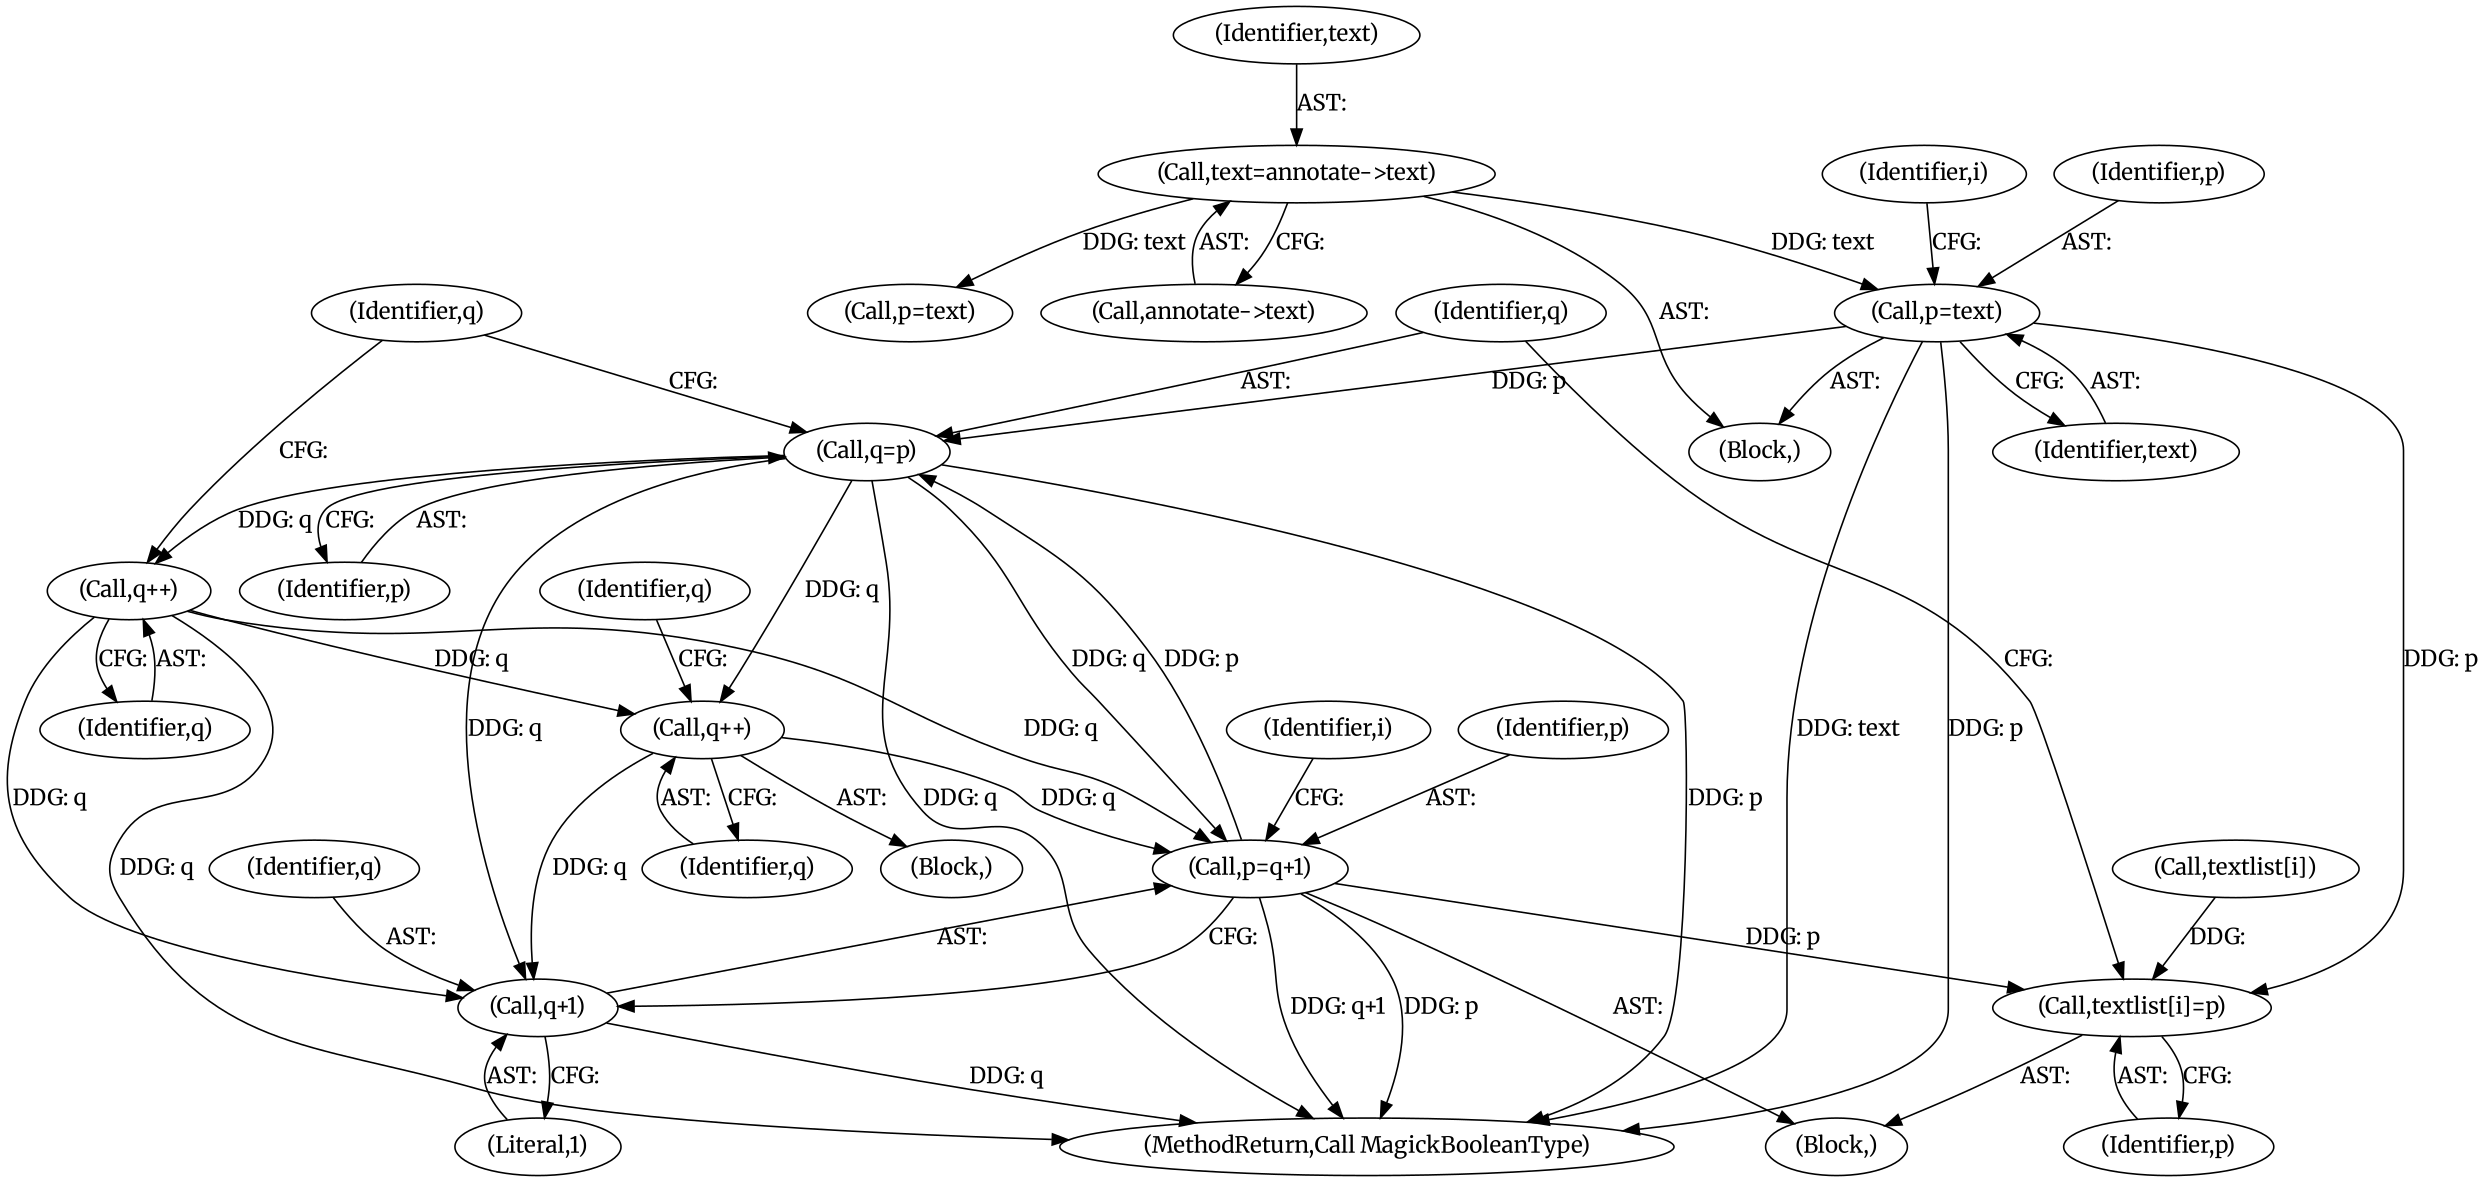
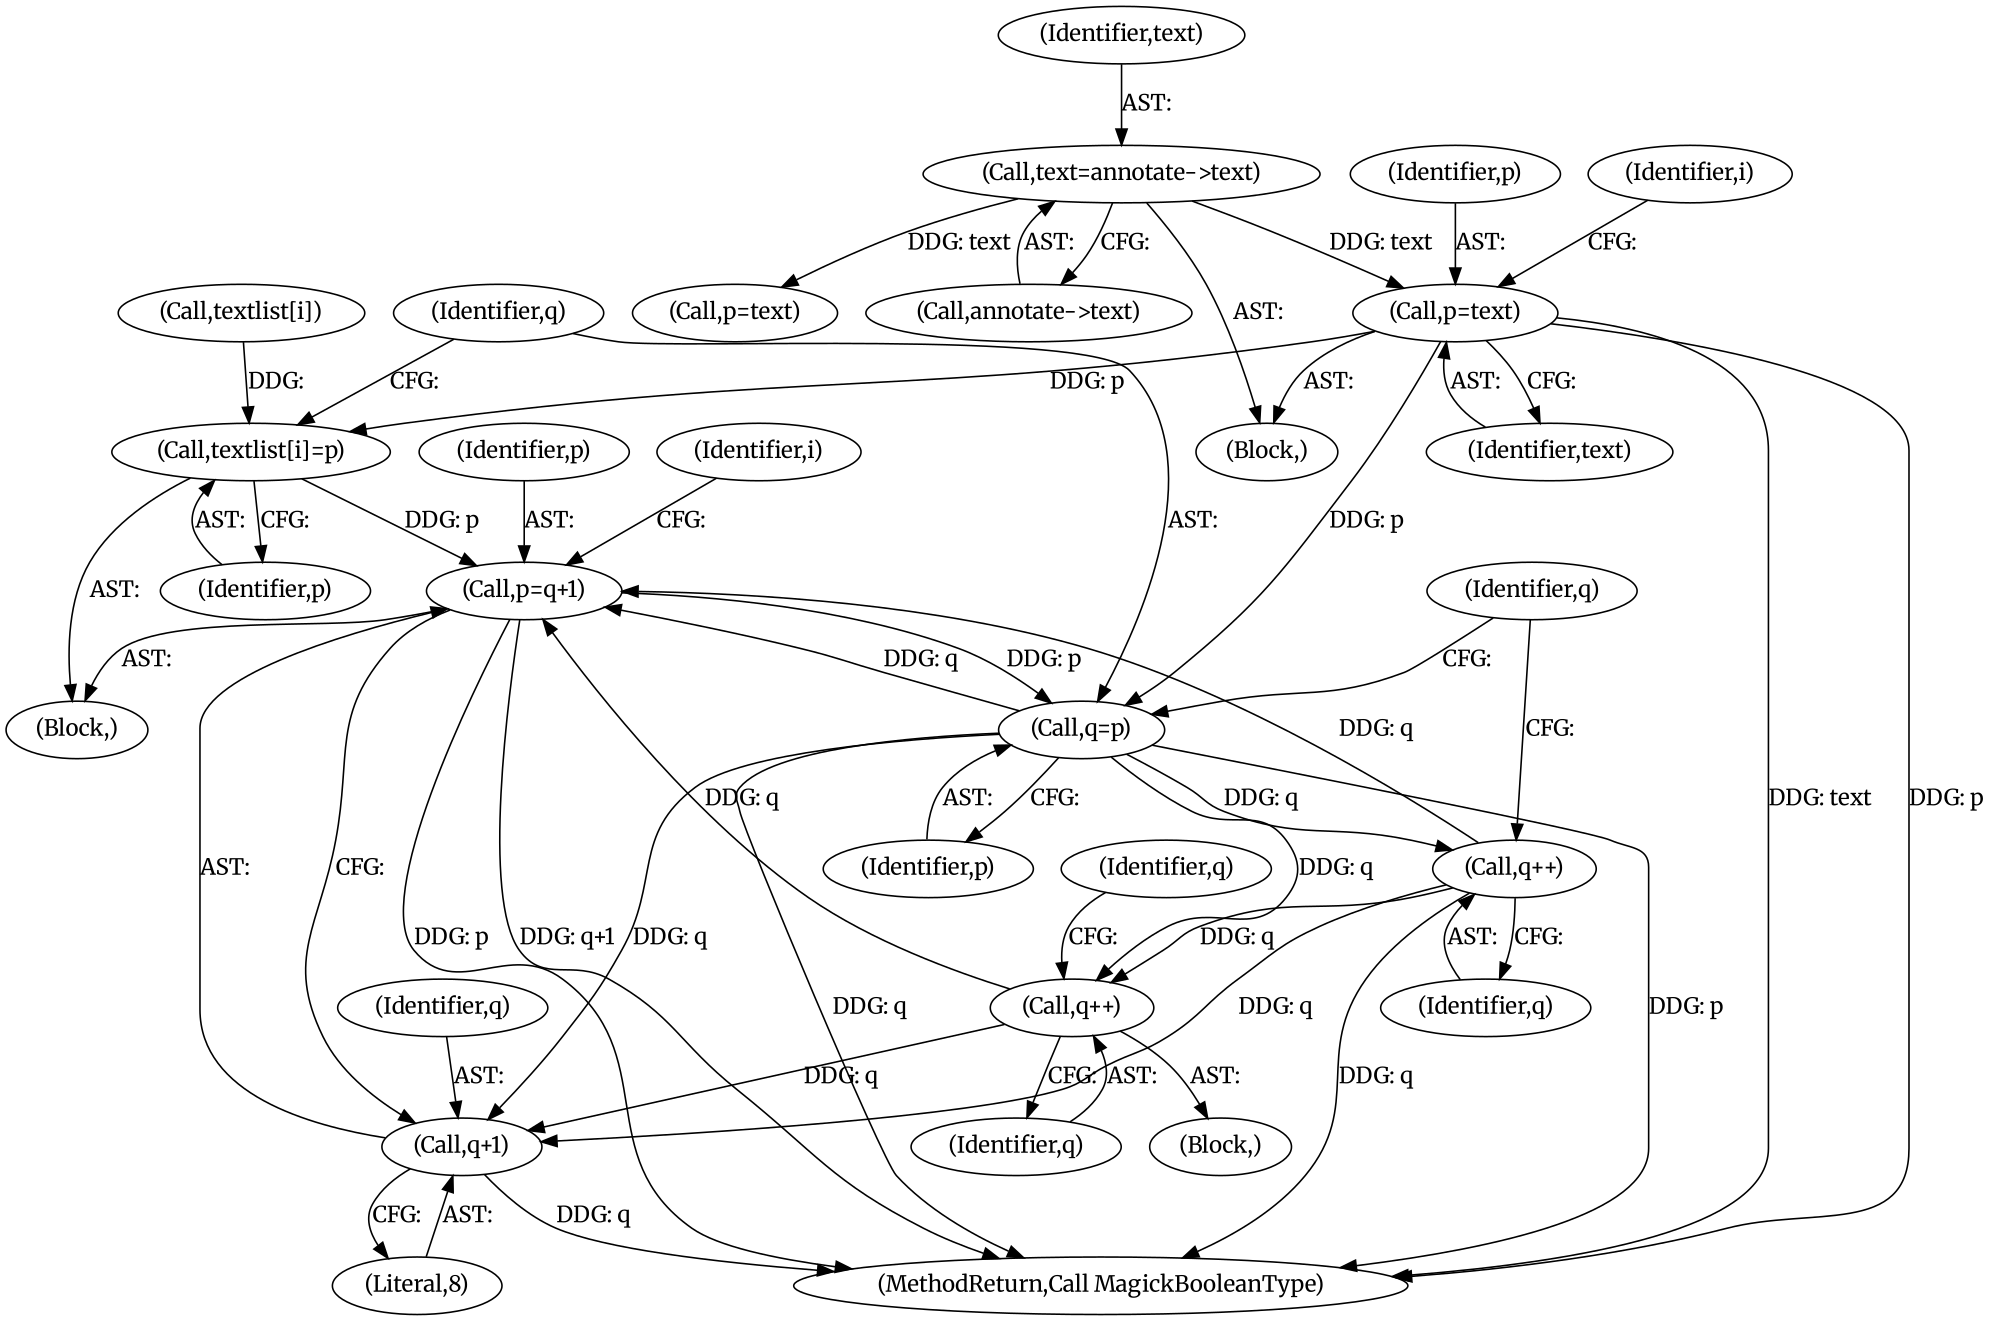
(1671, 935) -> (382, 519)
(538, 1147) -> (417, 1286)
